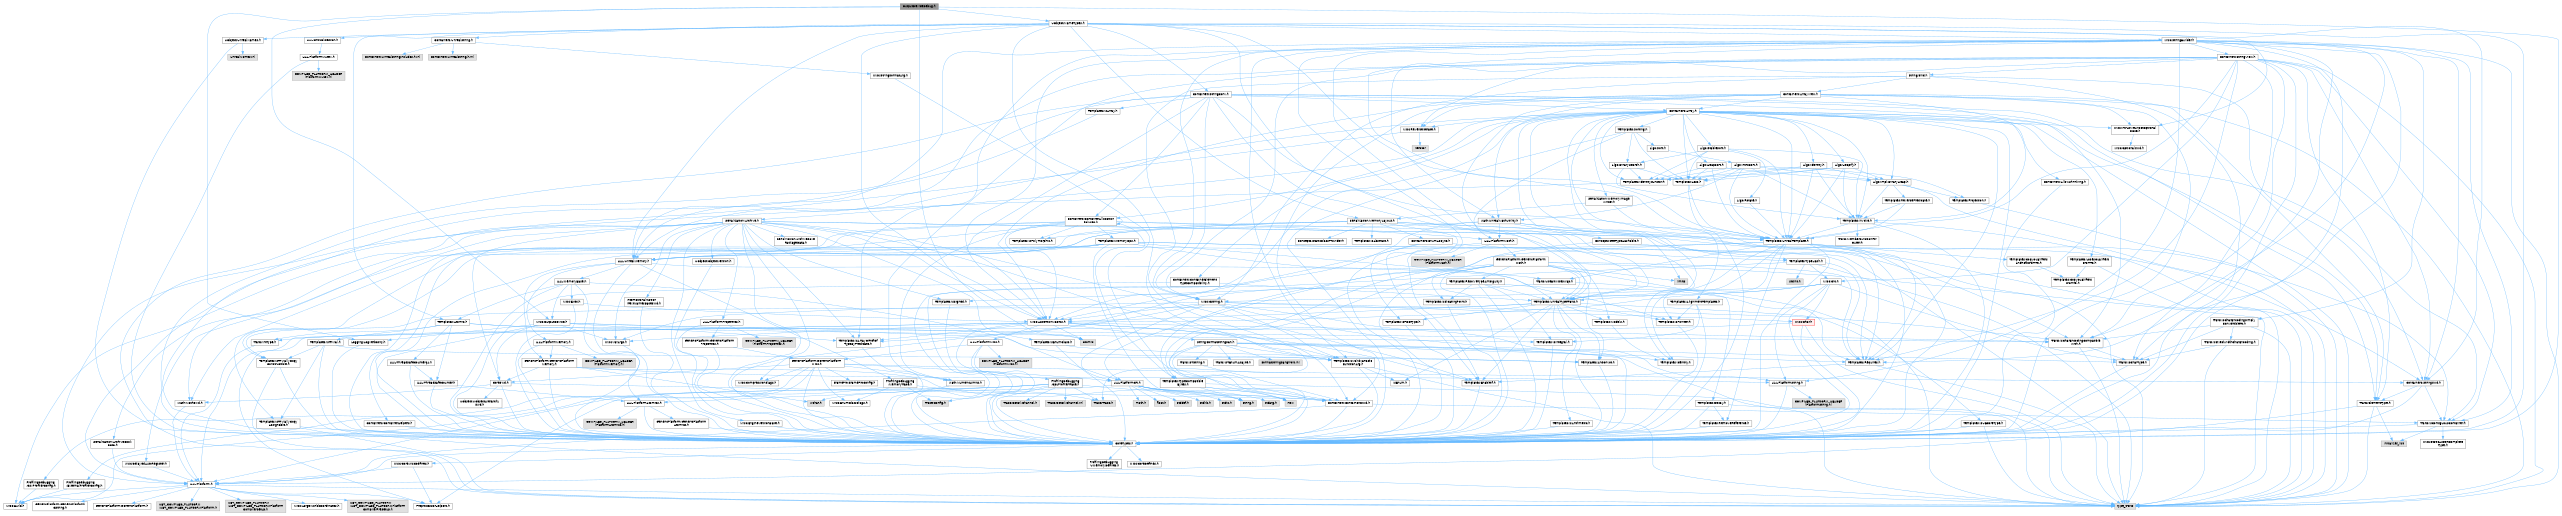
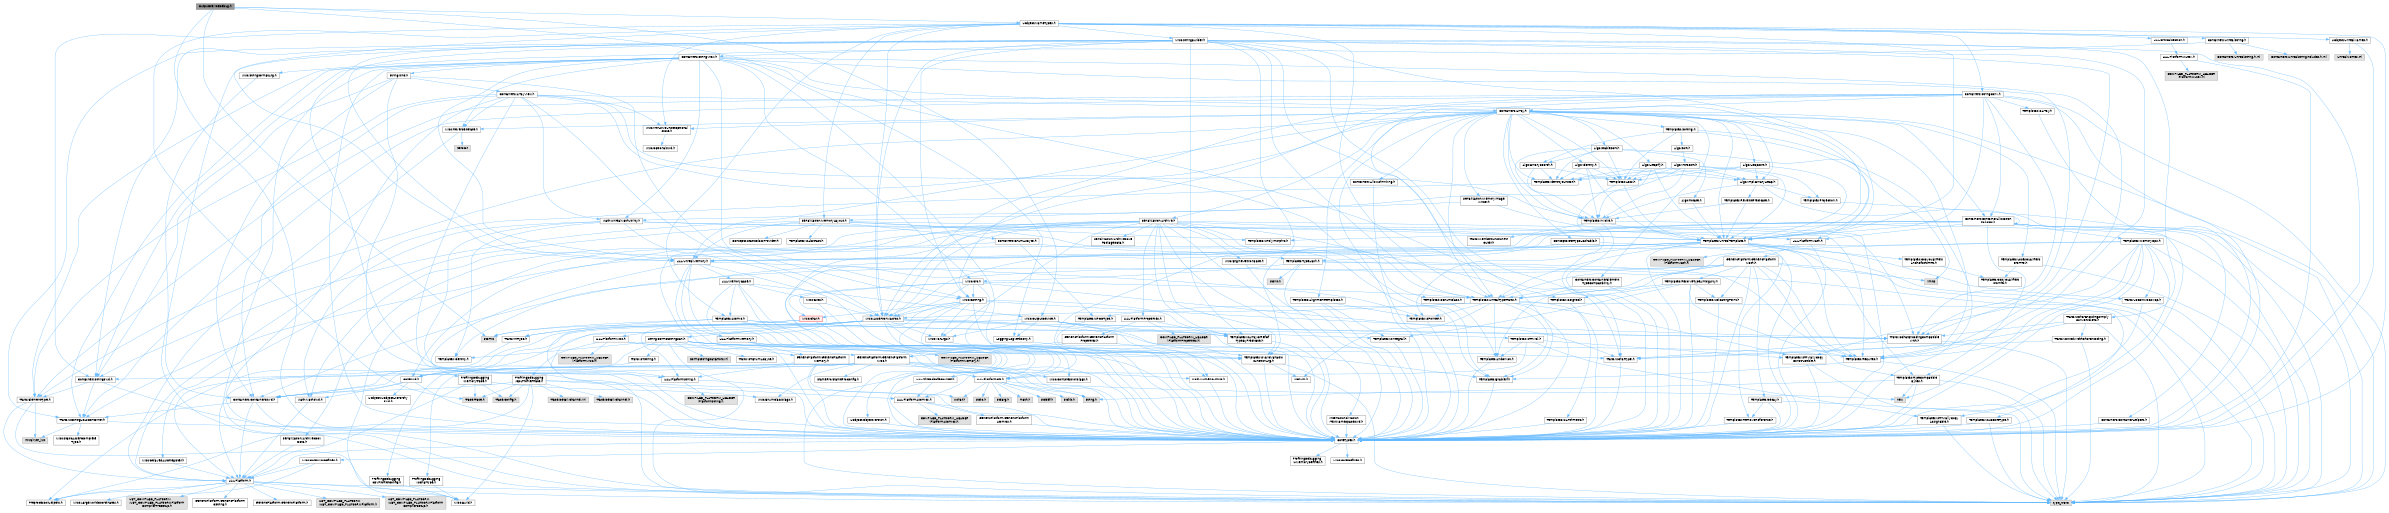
(715, 235) -> (1001, 362)
(1610, 322) -> none
(411, 363) -> none
(1101, 382) -> none
(1161, 403) -> none
(84, 484) -> (426, 481)
